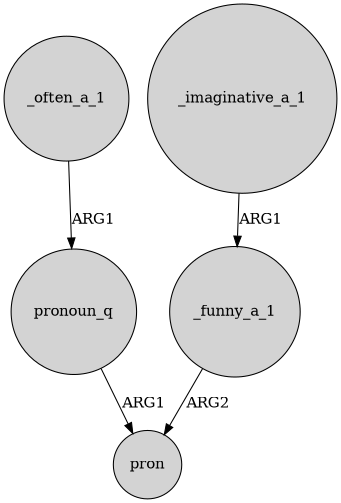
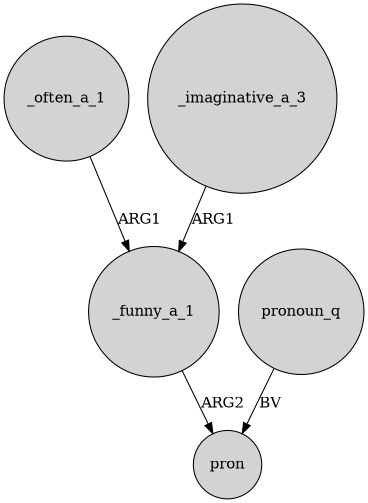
(242, 99) -> (242, 99)
(70, 199) -> (108, 199)
(144, 404) -> (270, 404)
